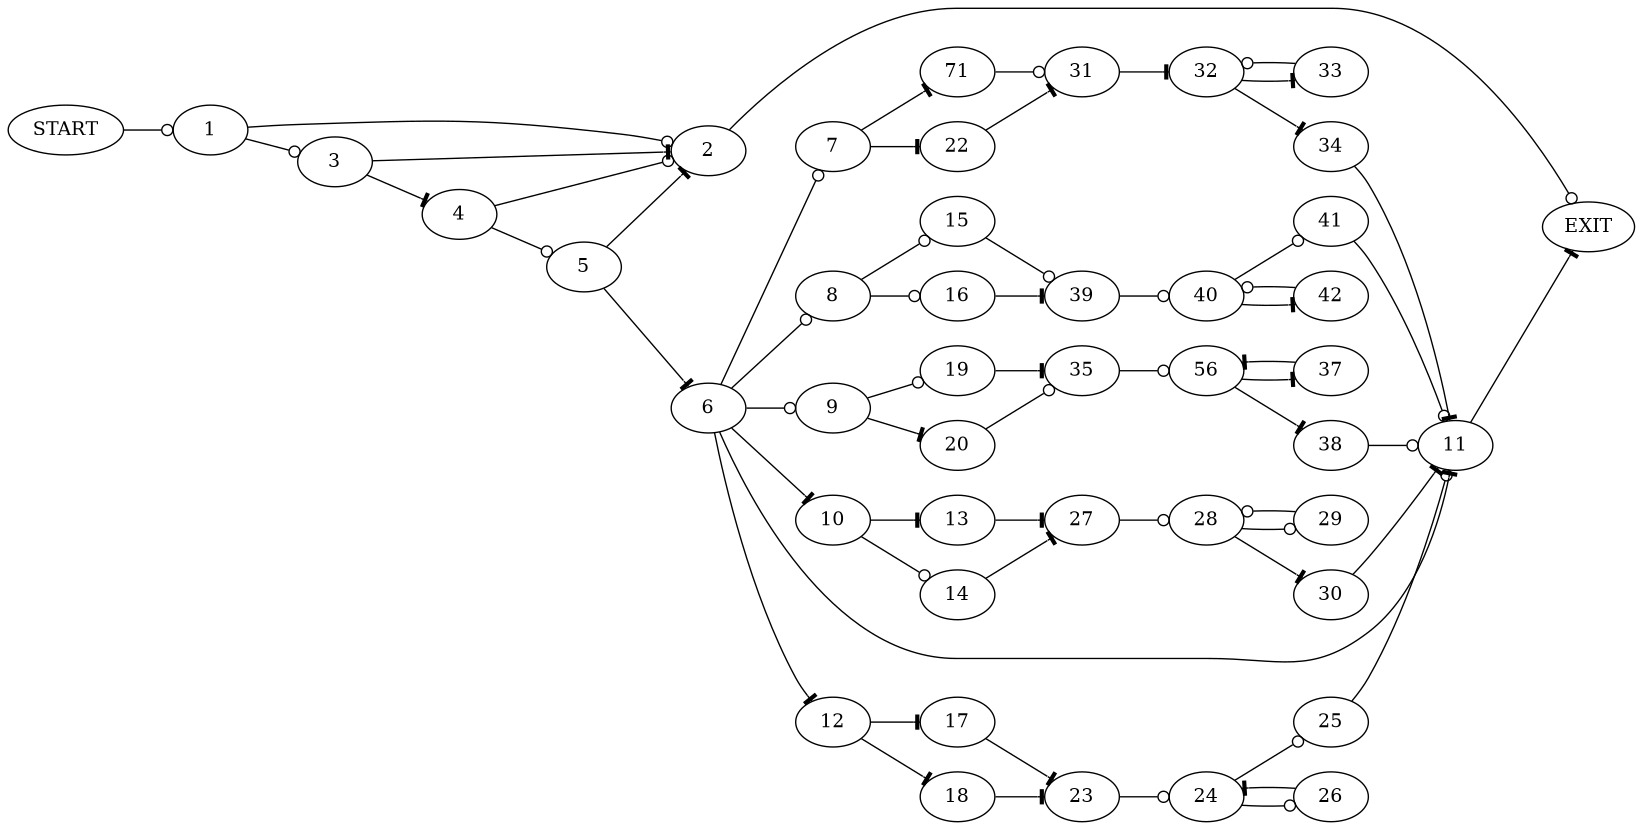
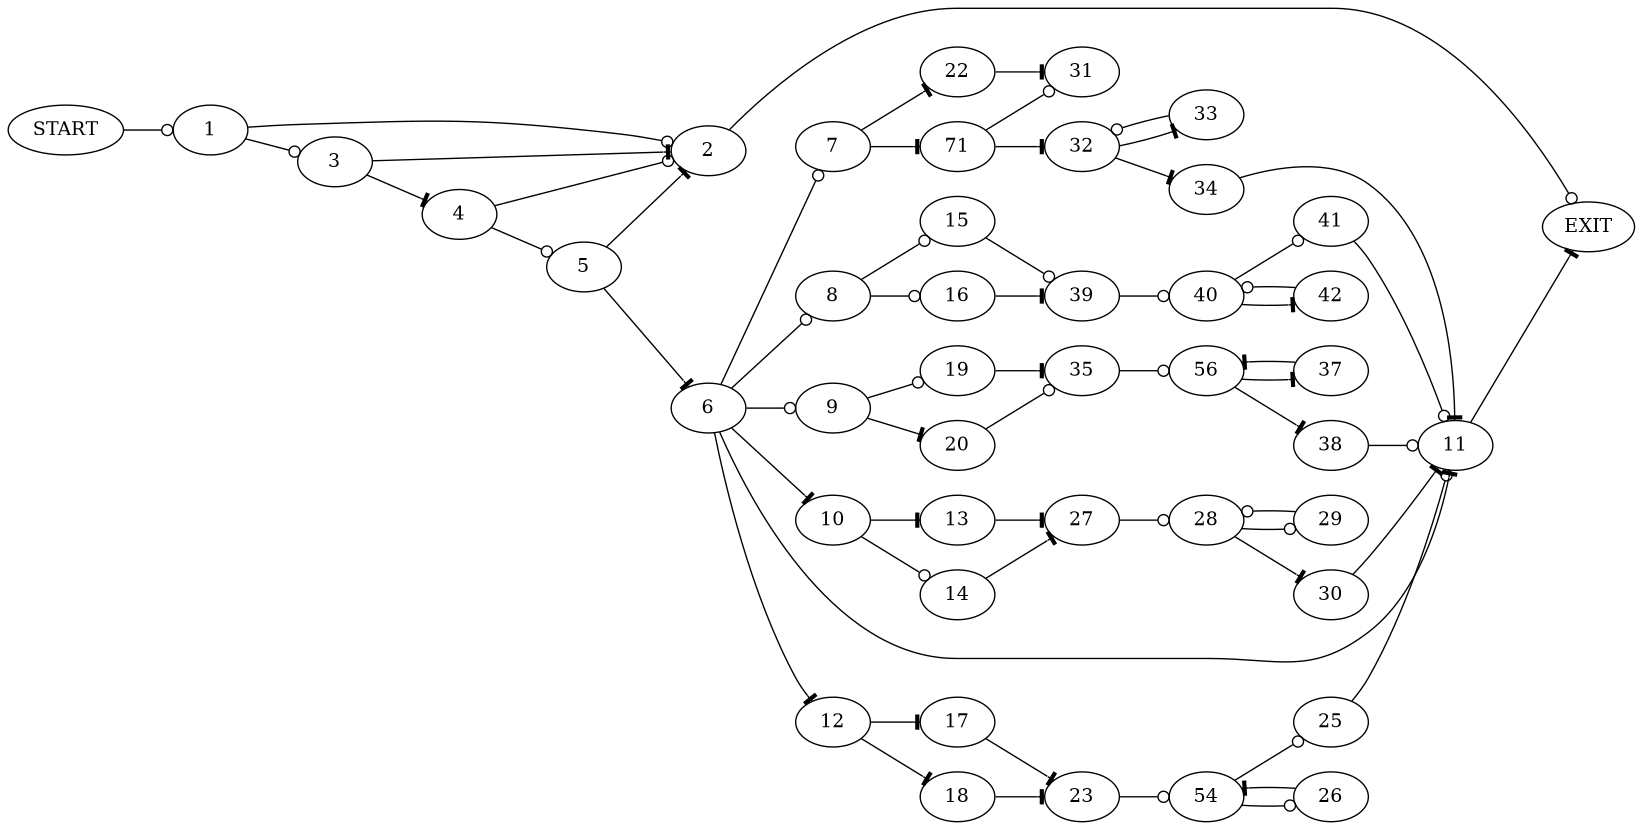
(1141, 72) -> (1016, 147)
(1207, 797) -> (1207, 797)
